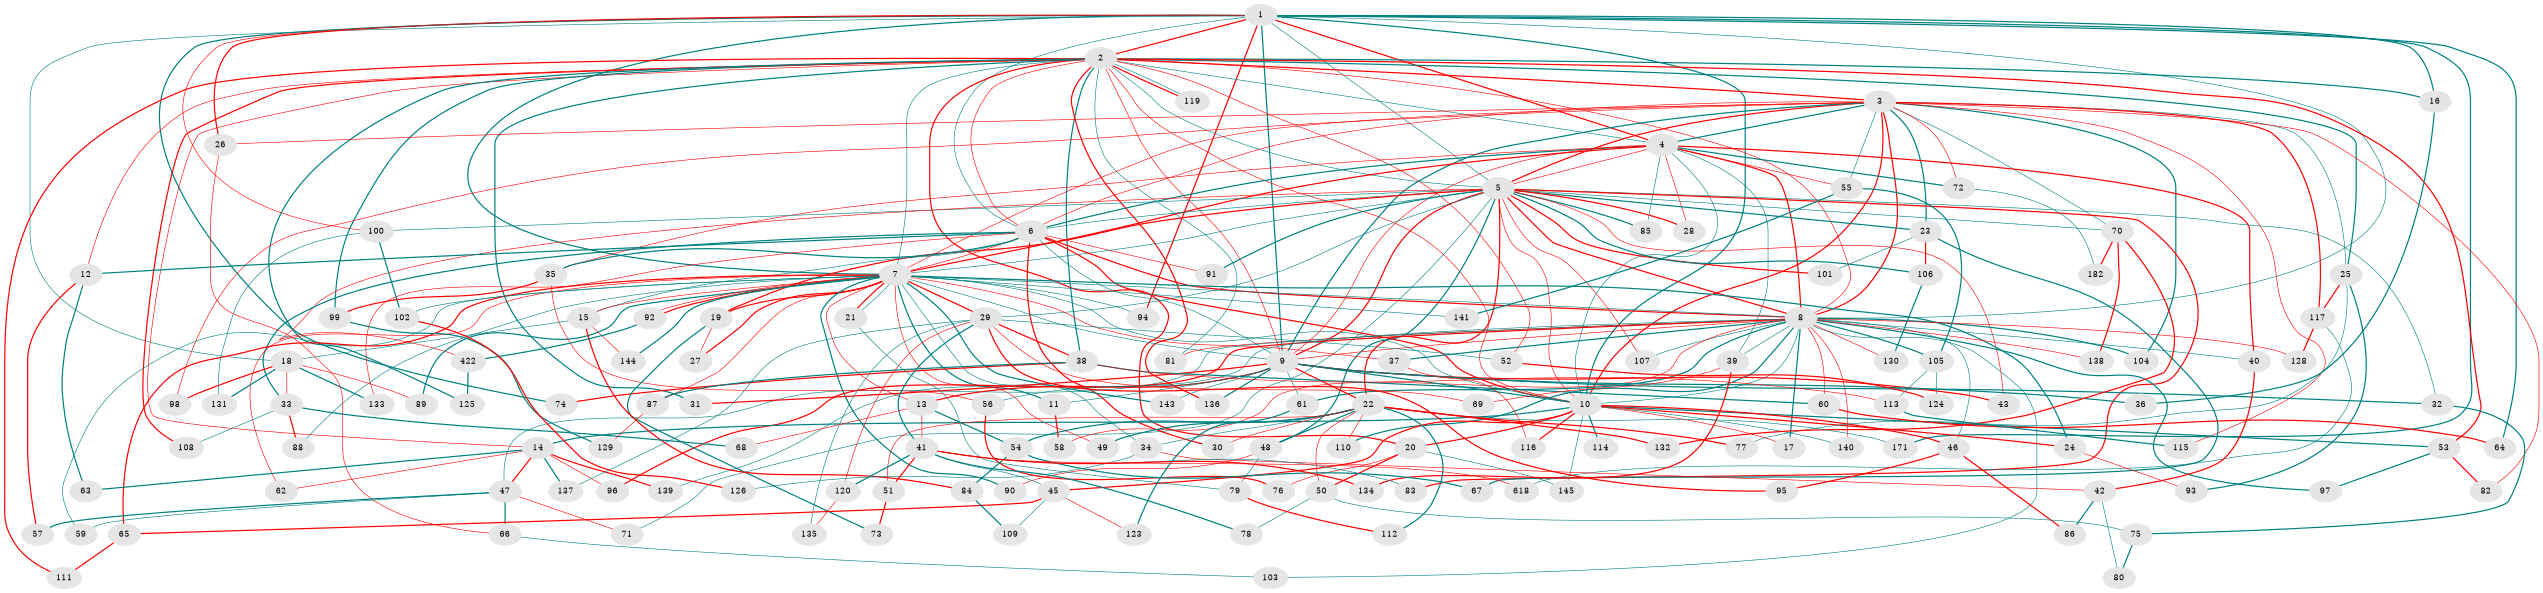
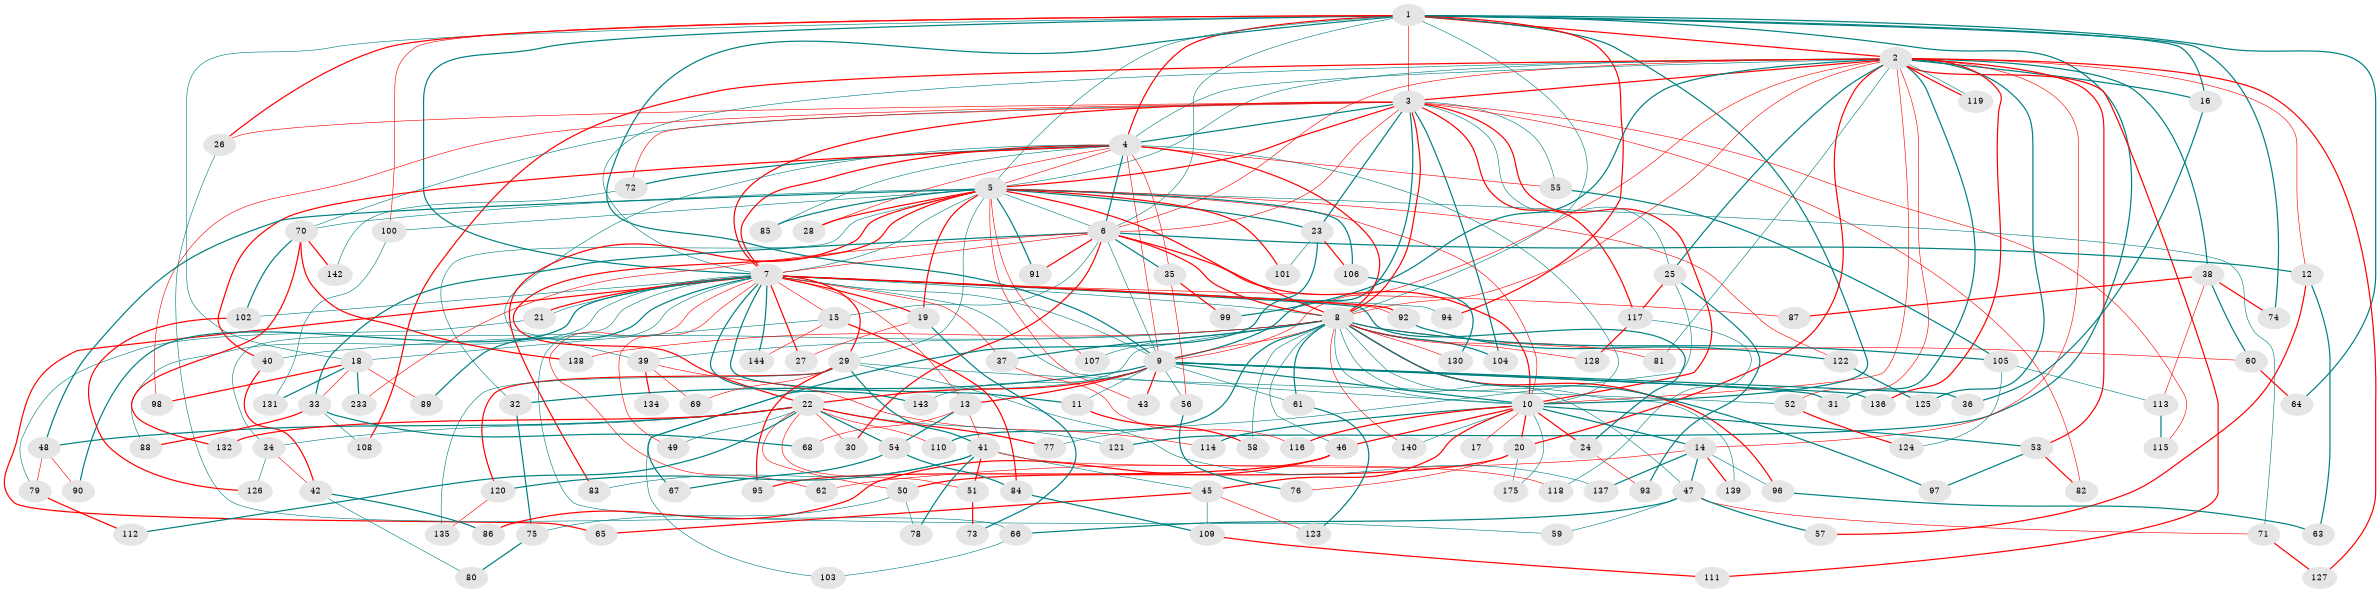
none -> (1409, 58)
(1250, 132) -> (1020, 117)
(1122, 253) -> (1070, 253)
(1385, 268) -> none
(2096, 275) -> (335, 275)
(390, 278) -> (265, 271)
(1462, 318) -> none
(1032, 339) -> none
(468, 361) -> (1841, 361)
(324, 365) -> (320, 516)
(864, 372) -> (2001, 296)
(1115, 379) -> (1499, 376)
(886, 383) -> (617, 377)
(1283, 393) -> (1267, 362)
(1794, 394) -> none
(377, 405) -> (359, 405)
none -> (910, 418)
(1234, 423) -> (740, 426)
(606, 448) -> none
(1900, 448) -> (1117, 448)
(1146, 462) -> none
(312, 470) -> (2050, 506)
(522, 470) -> (1695, 470)
(576, 470) -> (1739, 470)
(1251, 470) -> (40, 470)
(1090, 479) -> (1230, 479)
(1521, 491) -> (1556, 491)
(1567, 491) -> (1511, 491)
(95, 556) -> (1459, 560)
none -> (2320, 578)
